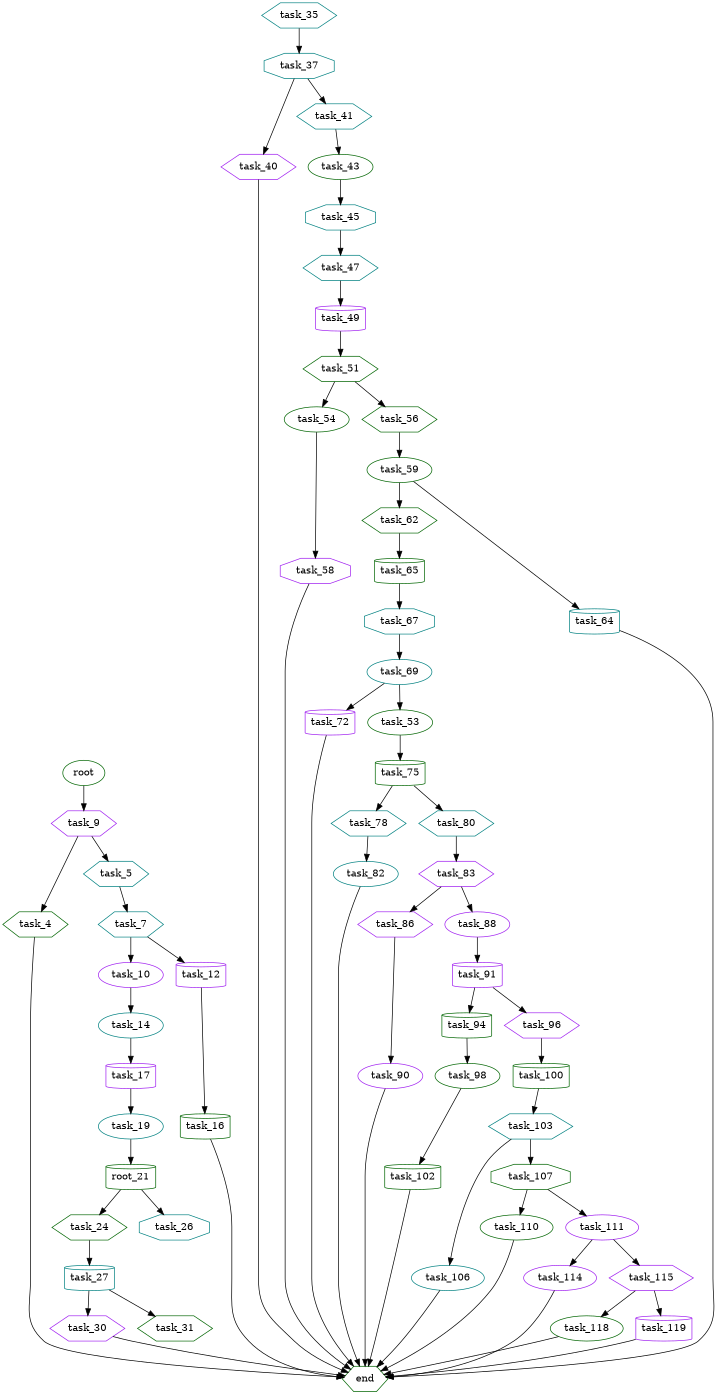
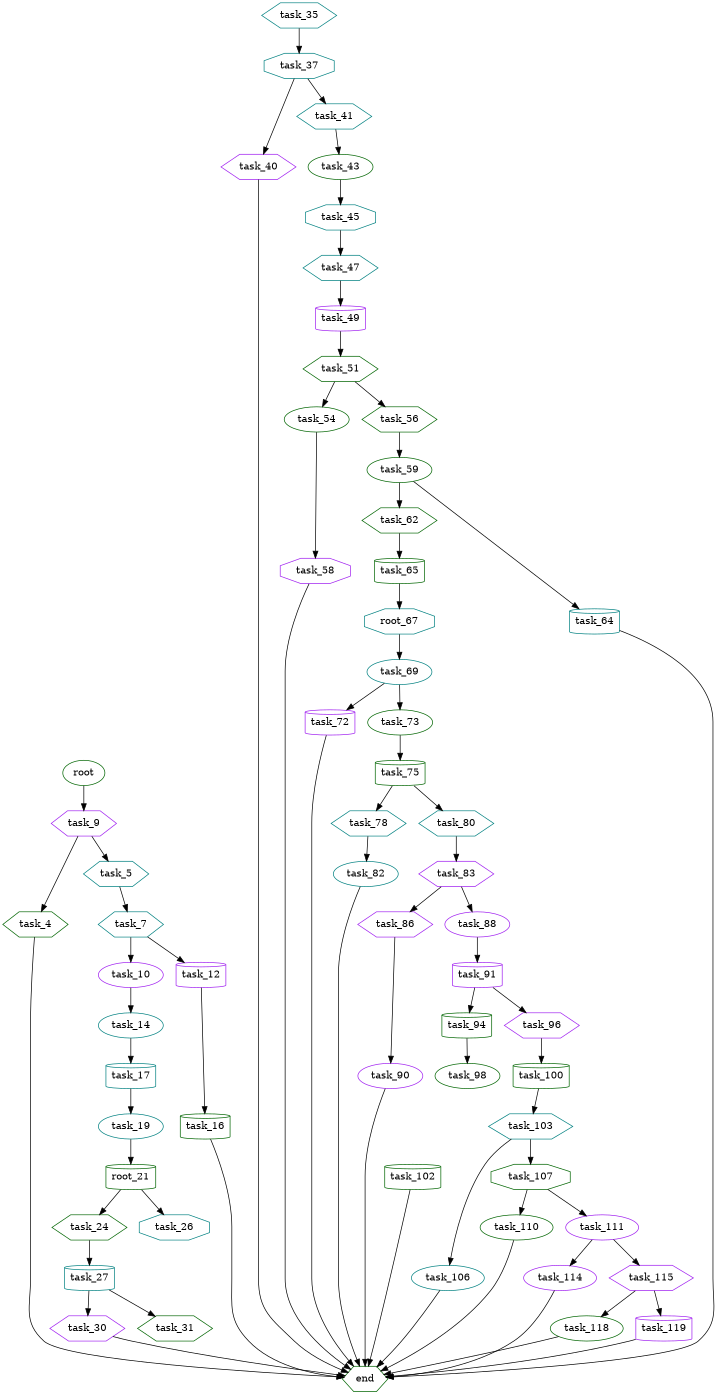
(399, 621) -> (399, 621)
(400, 722) -> (400, 722)
(131, 1076) -> (131, 1076)
(442, 1123) -> none
